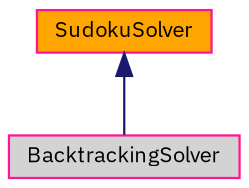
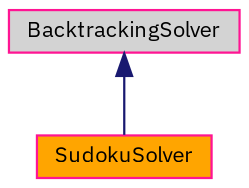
(124, 106) -> (124, 106)
